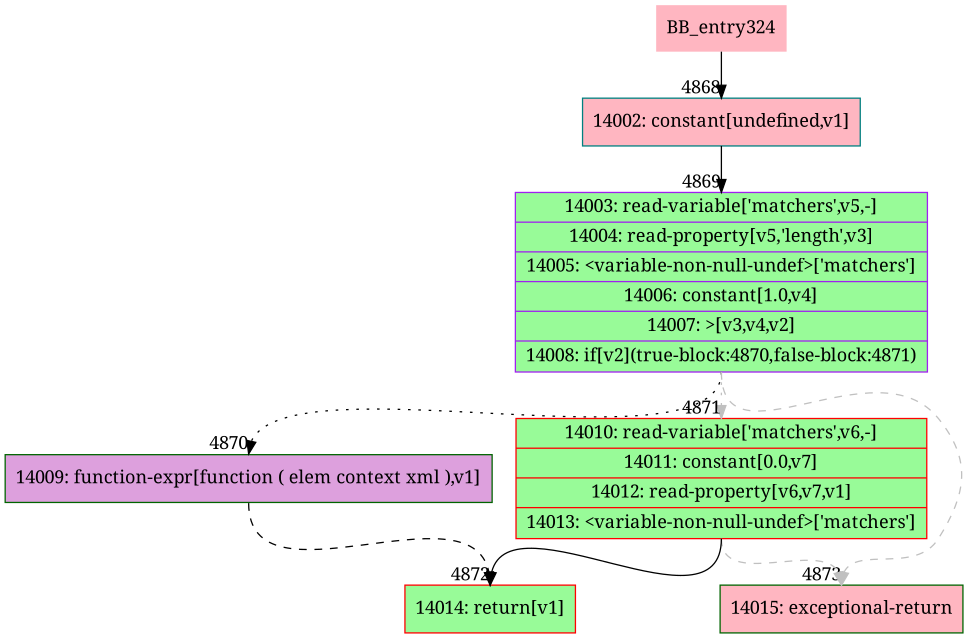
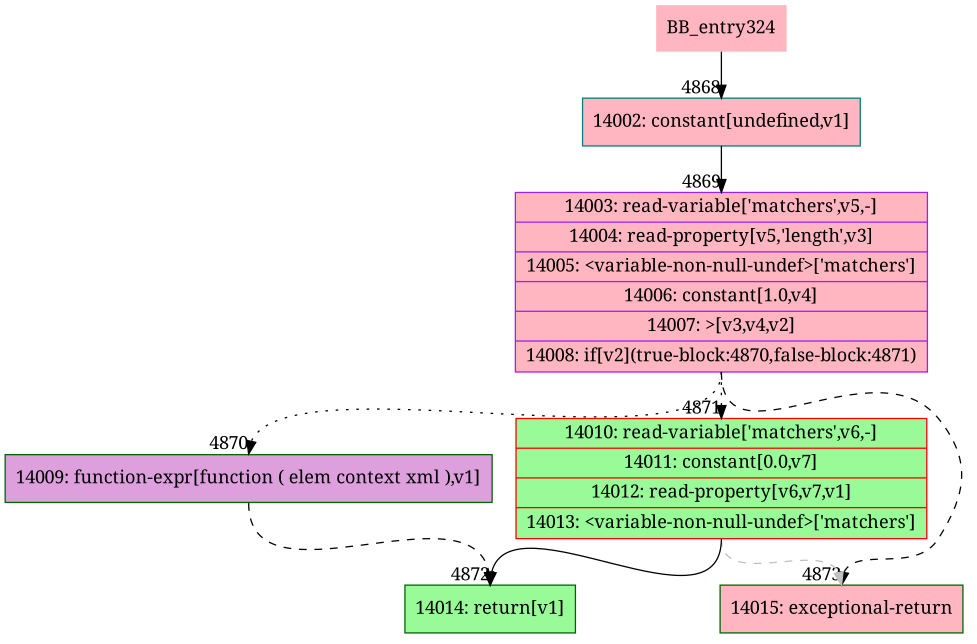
(721, 282) -> (721, 282)
(721, 389) -> (721, 389)
(933, 414) -> (933, 414)
(490, 609) -> (490, 609)
